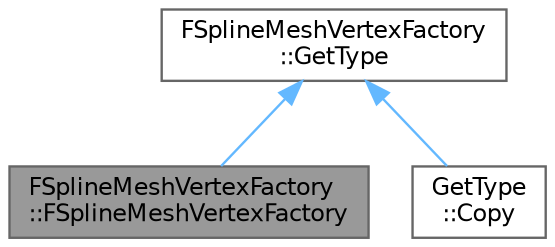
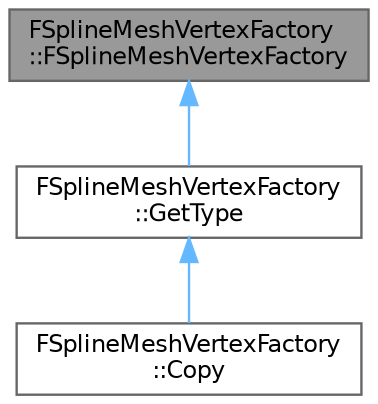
(253, 133) -> (189, 136)
(479, 202) -> (189, 359)
